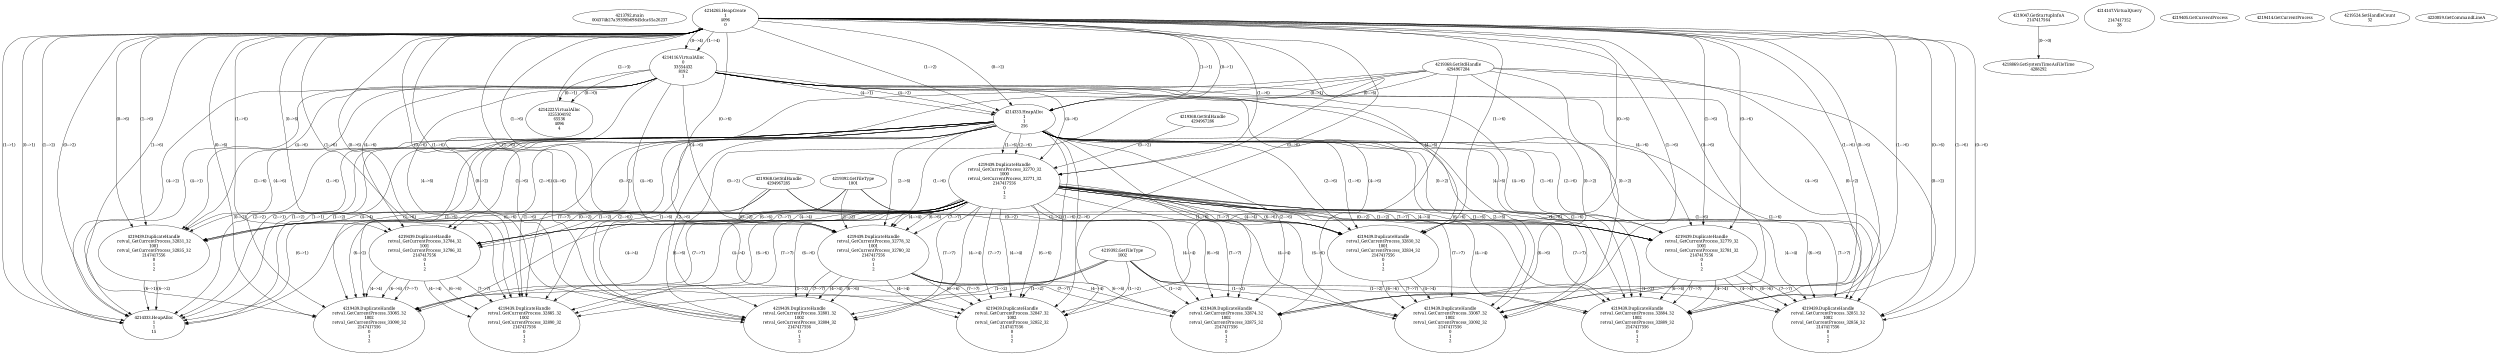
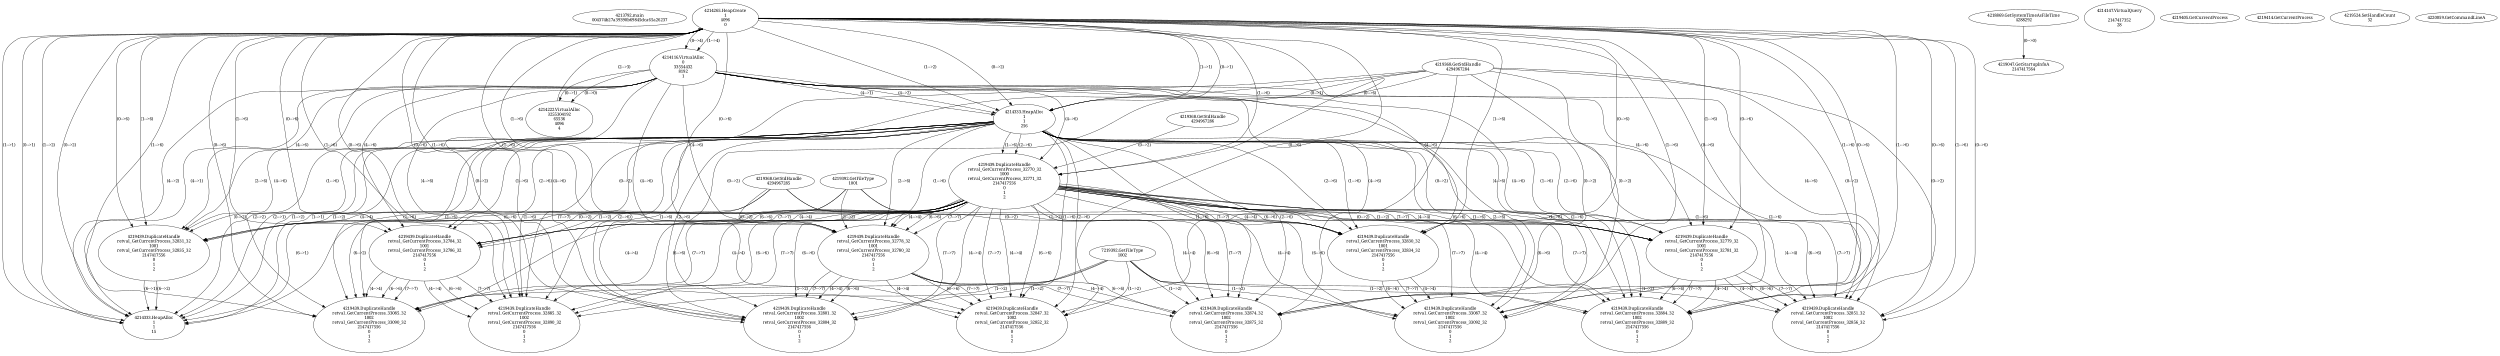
(2039, 41) -> (2024, 41)
(1122, 253) -> (1122, 253)
